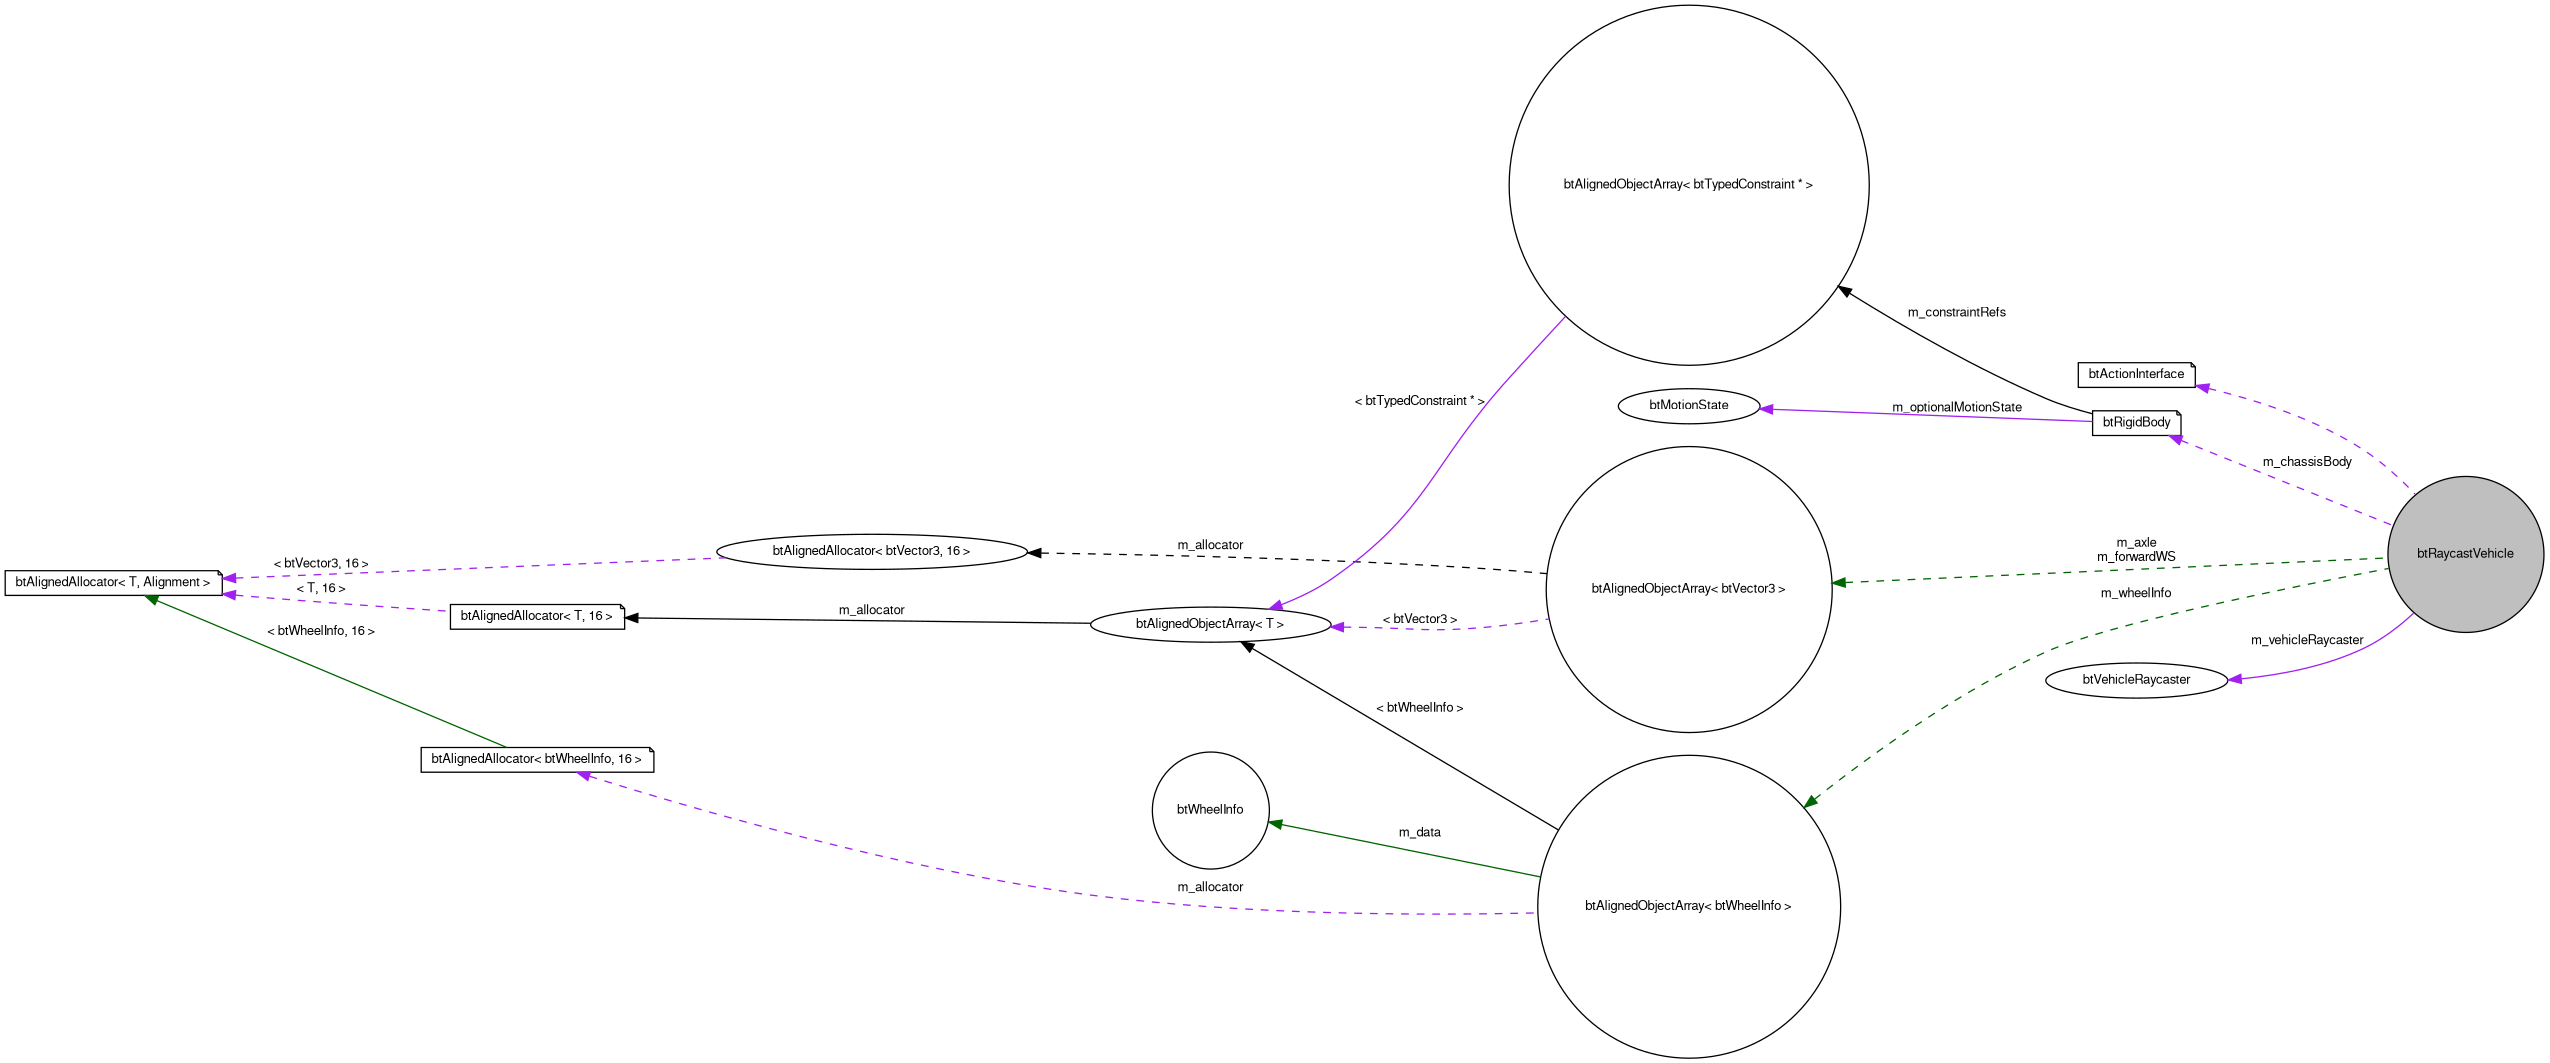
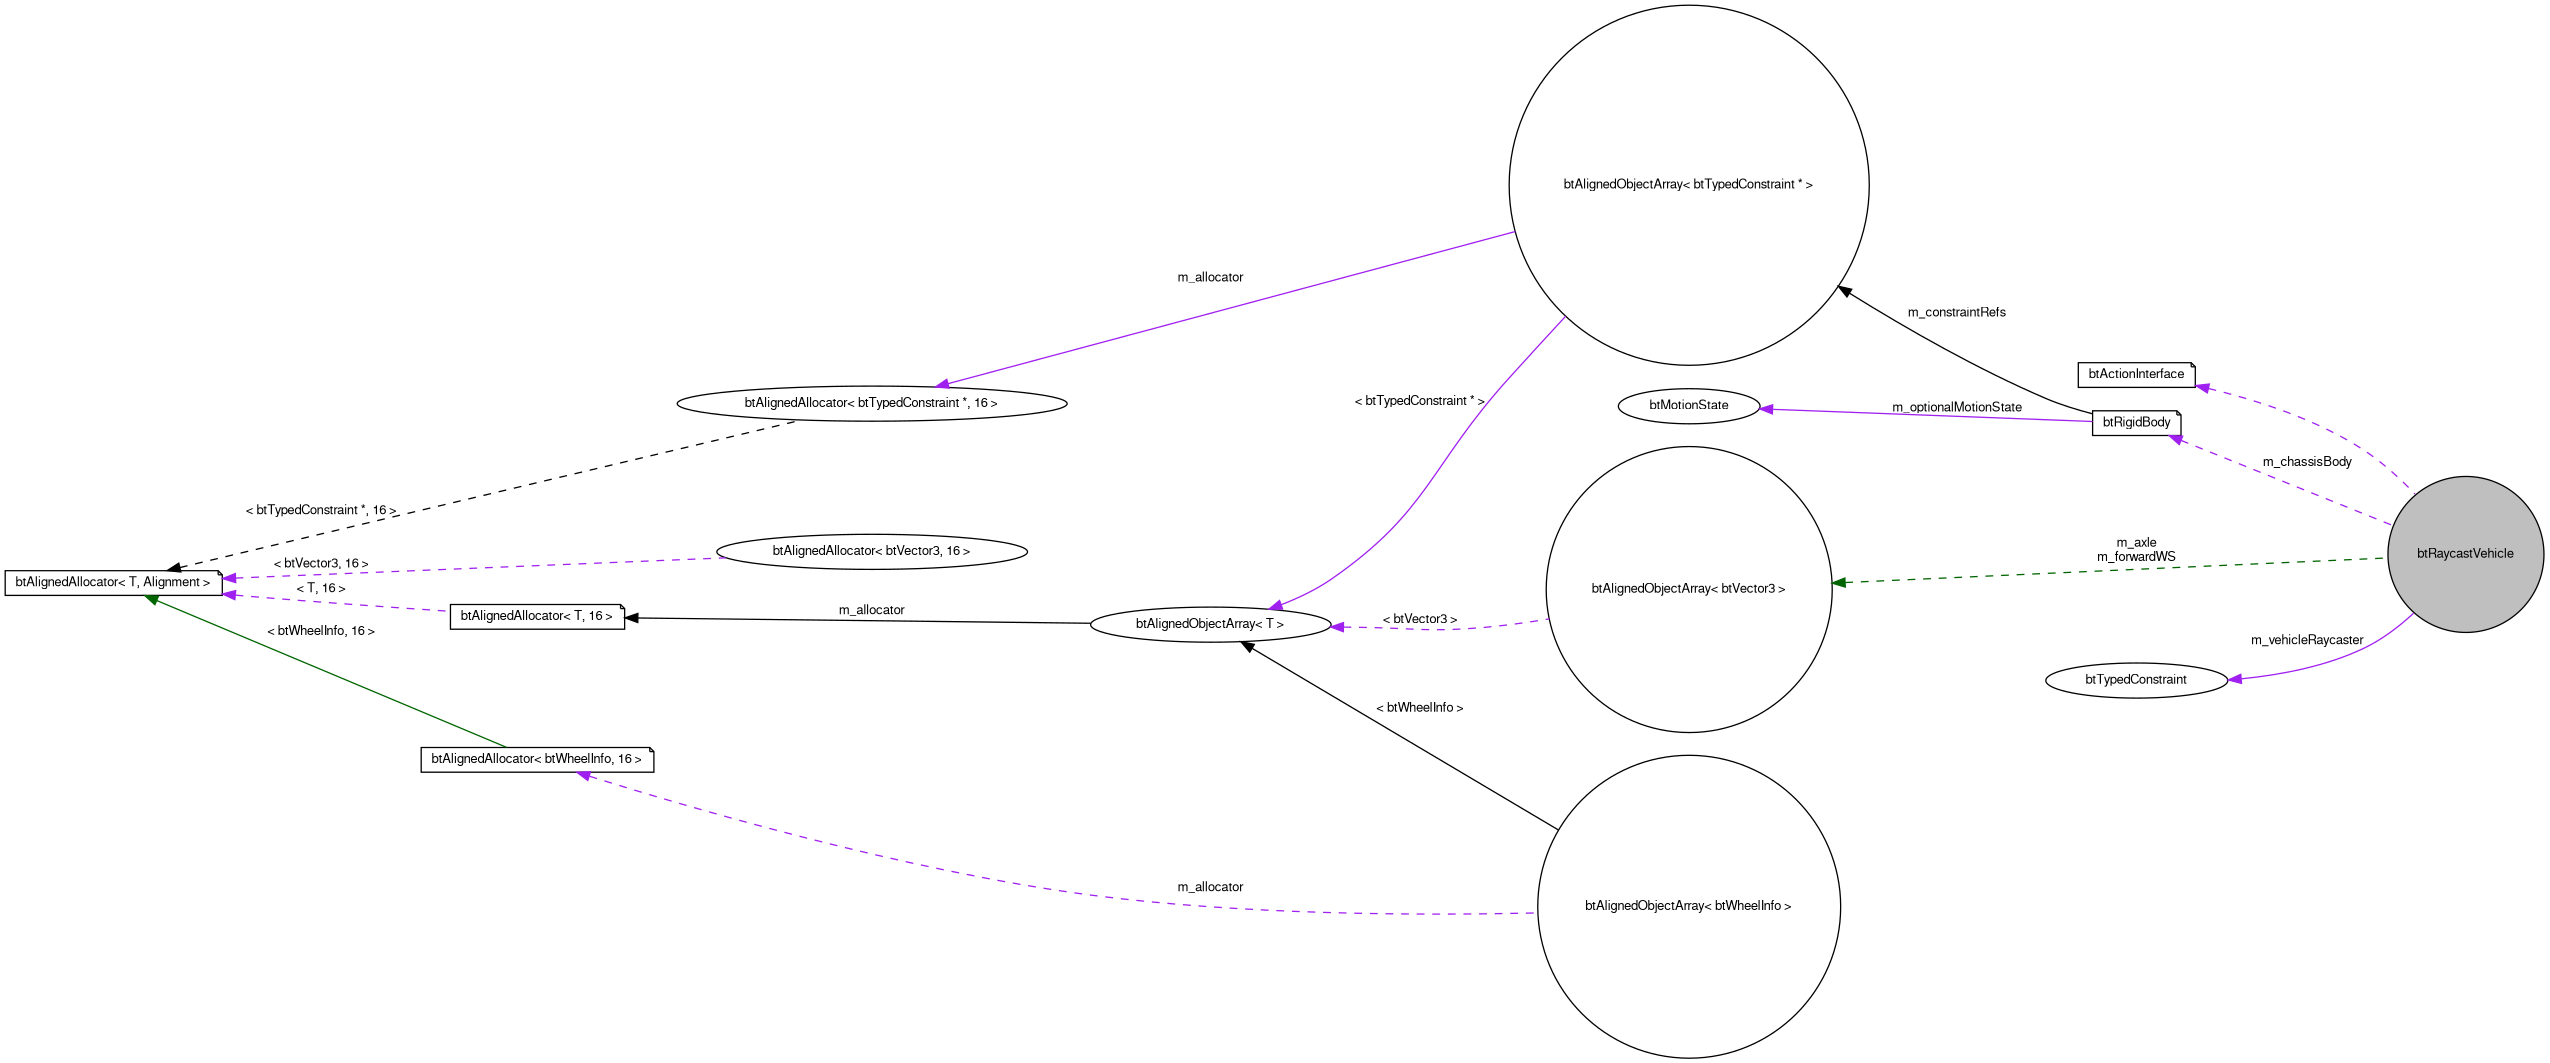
none -> (872, 404)
(1294, 559) -> none
(2083, 639) -> none
(2137, 681) -> (2137, 681)
(1211, 811) -> none
